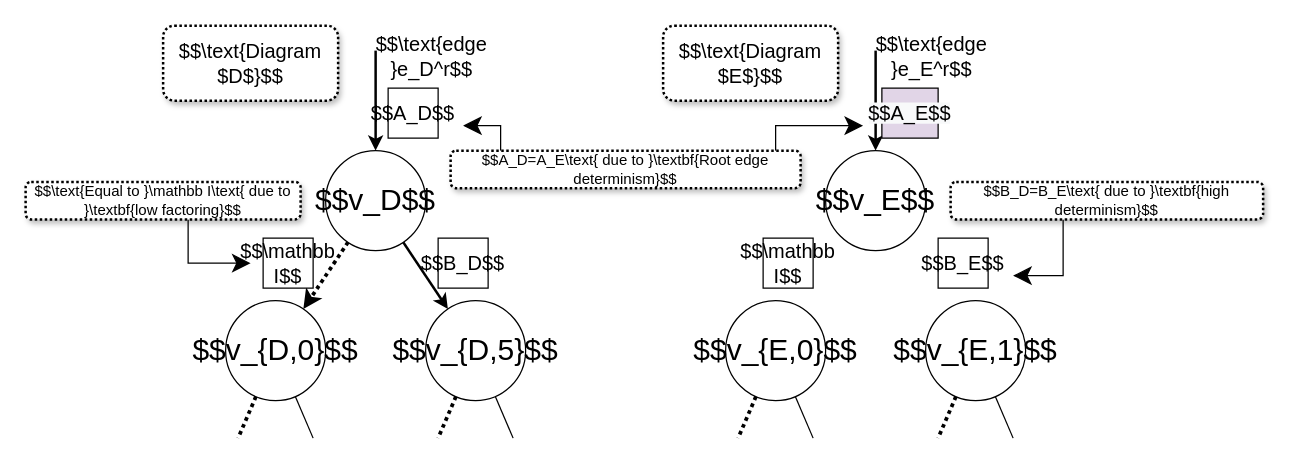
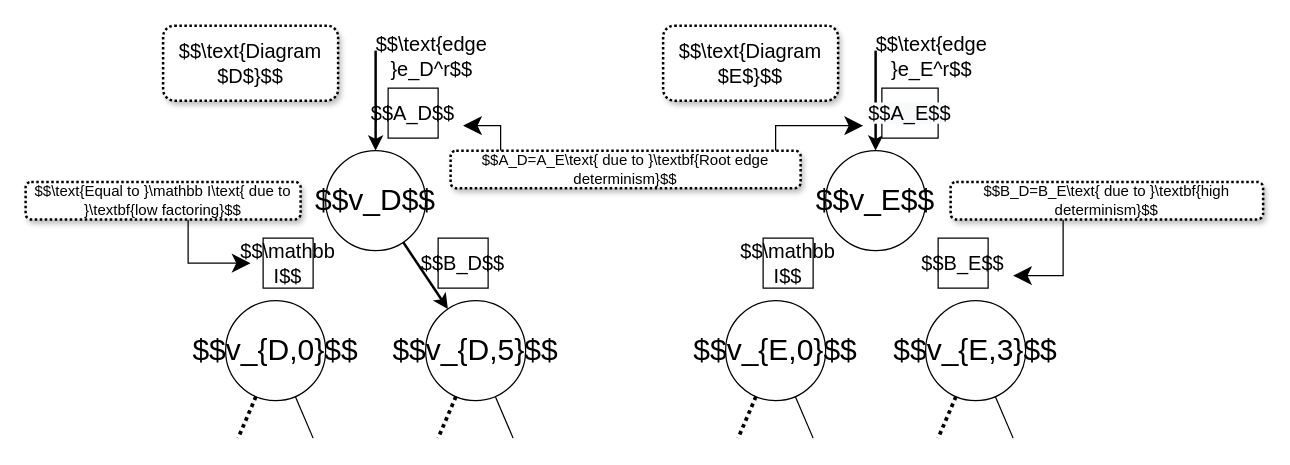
(910, 113) -> (910, 113)
(329, 271) -> none
(976, 351) -> (976, 351)
